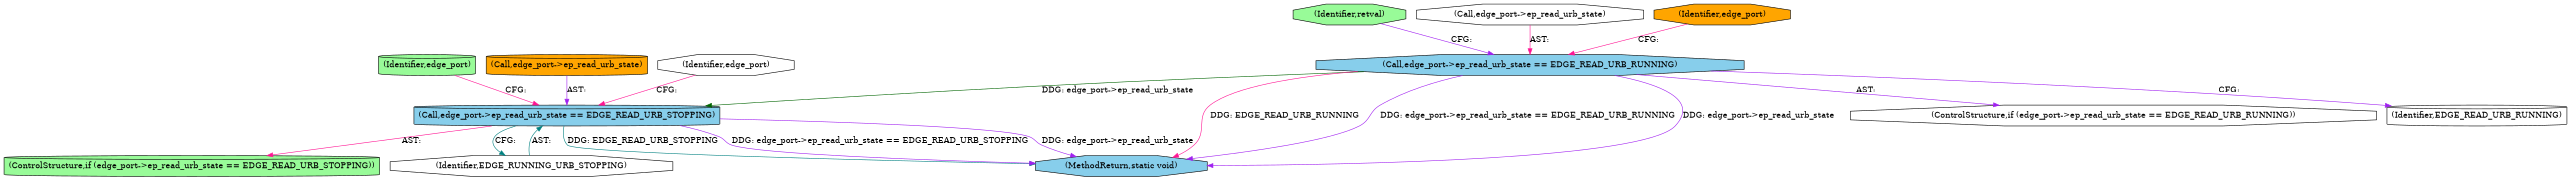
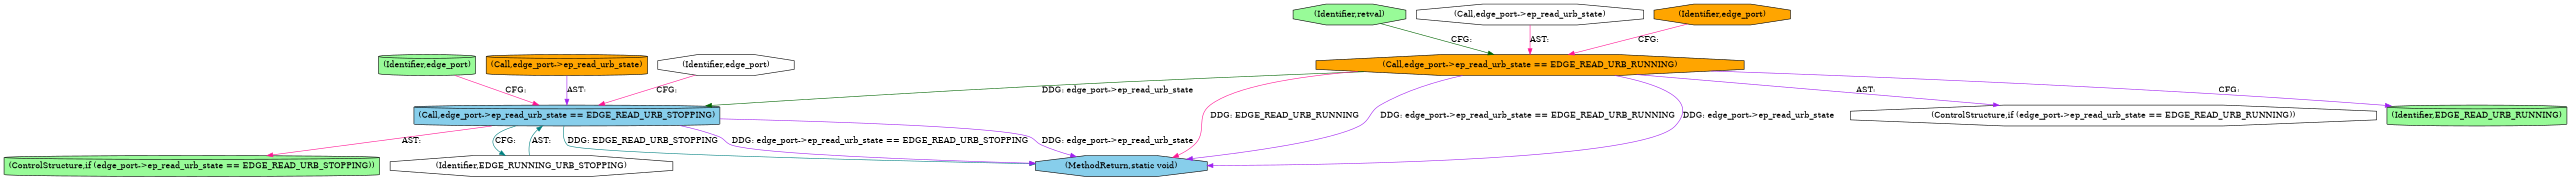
(1434, 38) -> (1434, 38)
(1530, 65) -> (1530, 65)
(2477, 116) -> (2477, 116)
